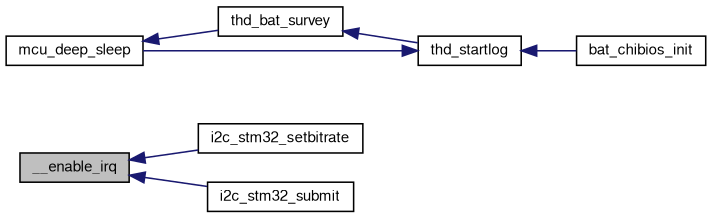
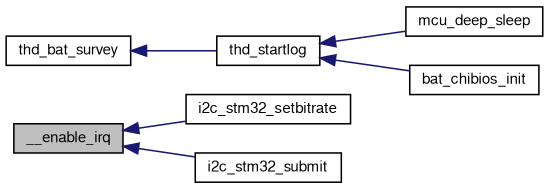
(189, 35) -> none
